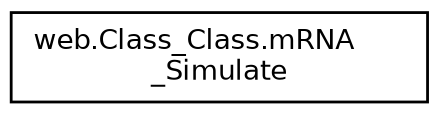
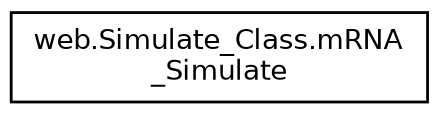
(219, 57) -> (219, 57)
